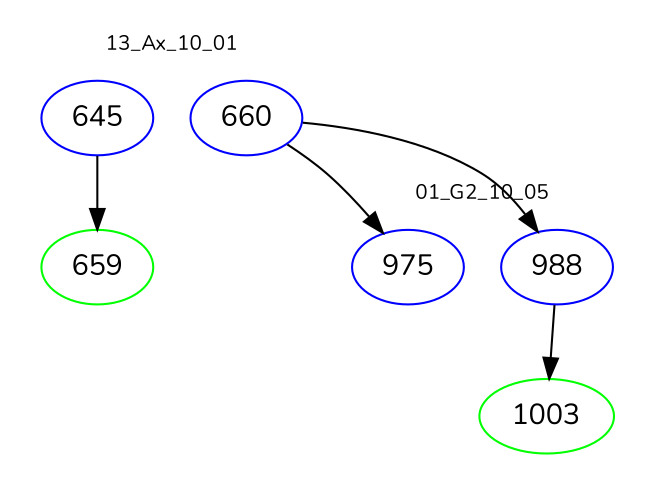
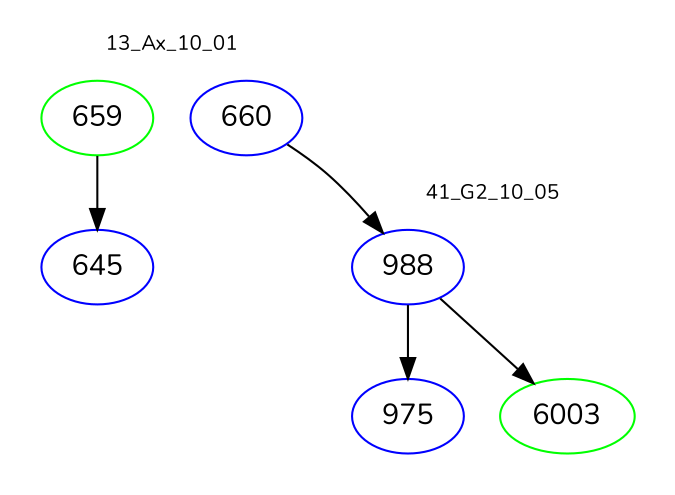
(97, 182) -> (97, 182)
(349, 194) -> (408, 332)
(483, 194) -> (493, 194)
(547, 416) -> (567, 416)
